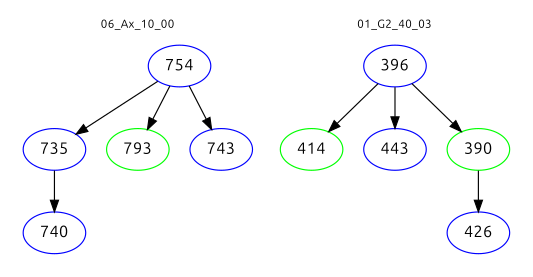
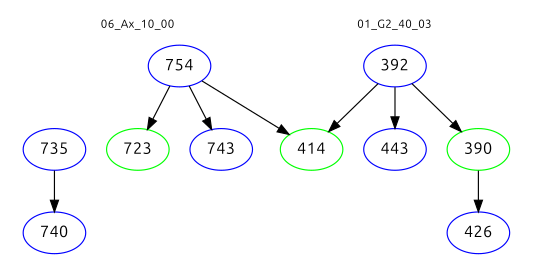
(395, 66) -> (395, 66)
(122, 105) -> (240, 105)
(138, 149) -> (138, 149)
